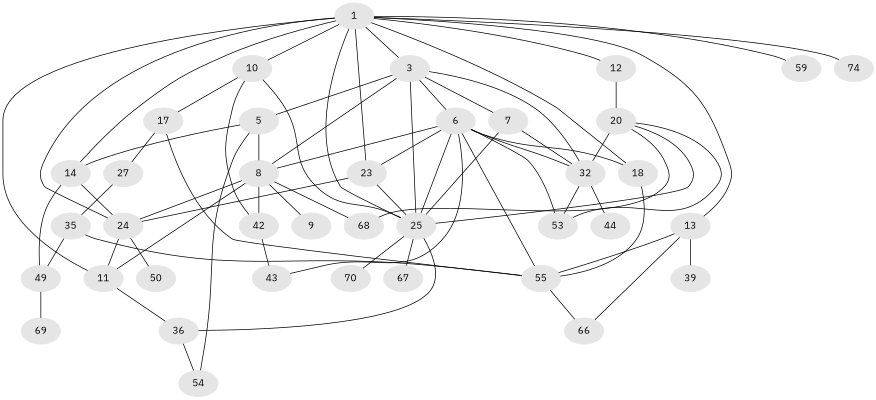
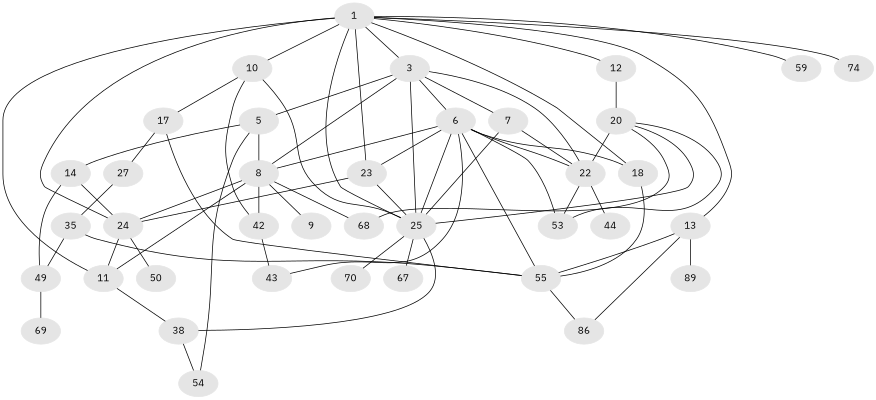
(196, 69) -> none
(586, 174) -> (586, 174)
(691, 279) -> (691, 279)
(179, 331) -> (179, 331)
(584, 331) -> (584, 331)
